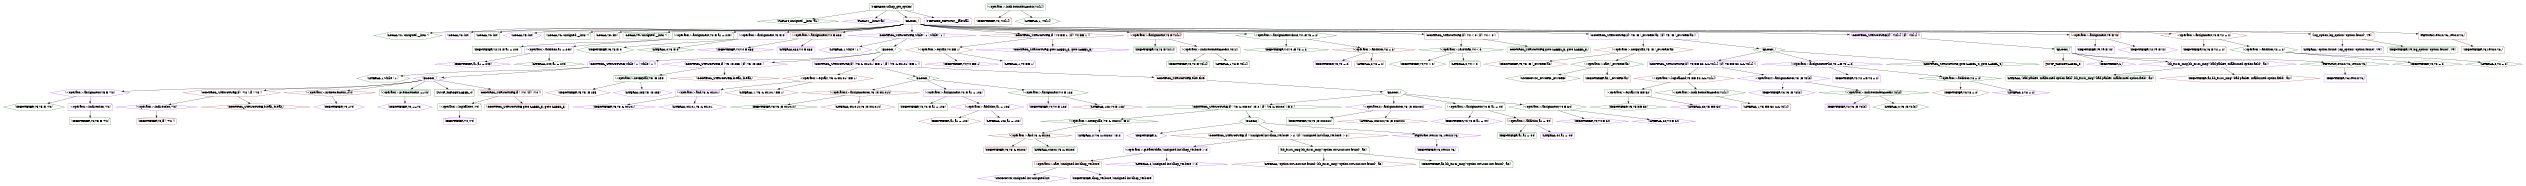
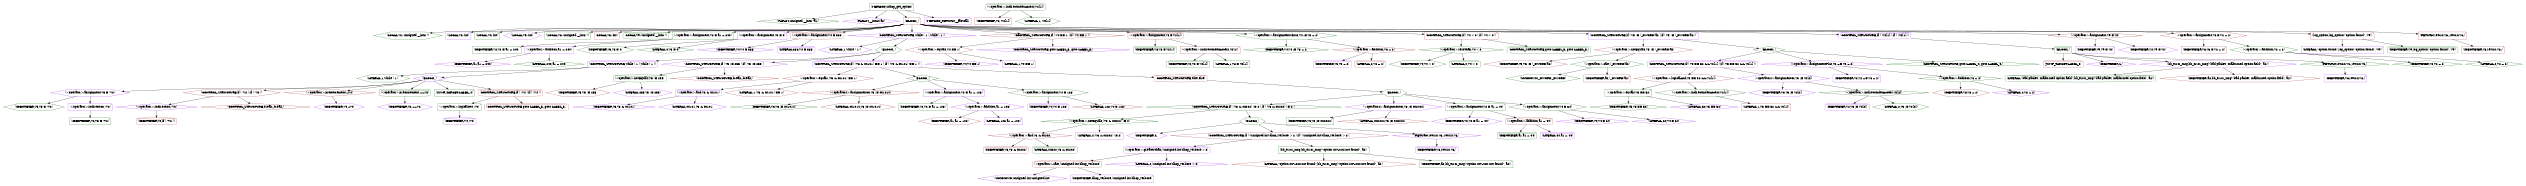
(2095, 36) -> (2095, 36)
